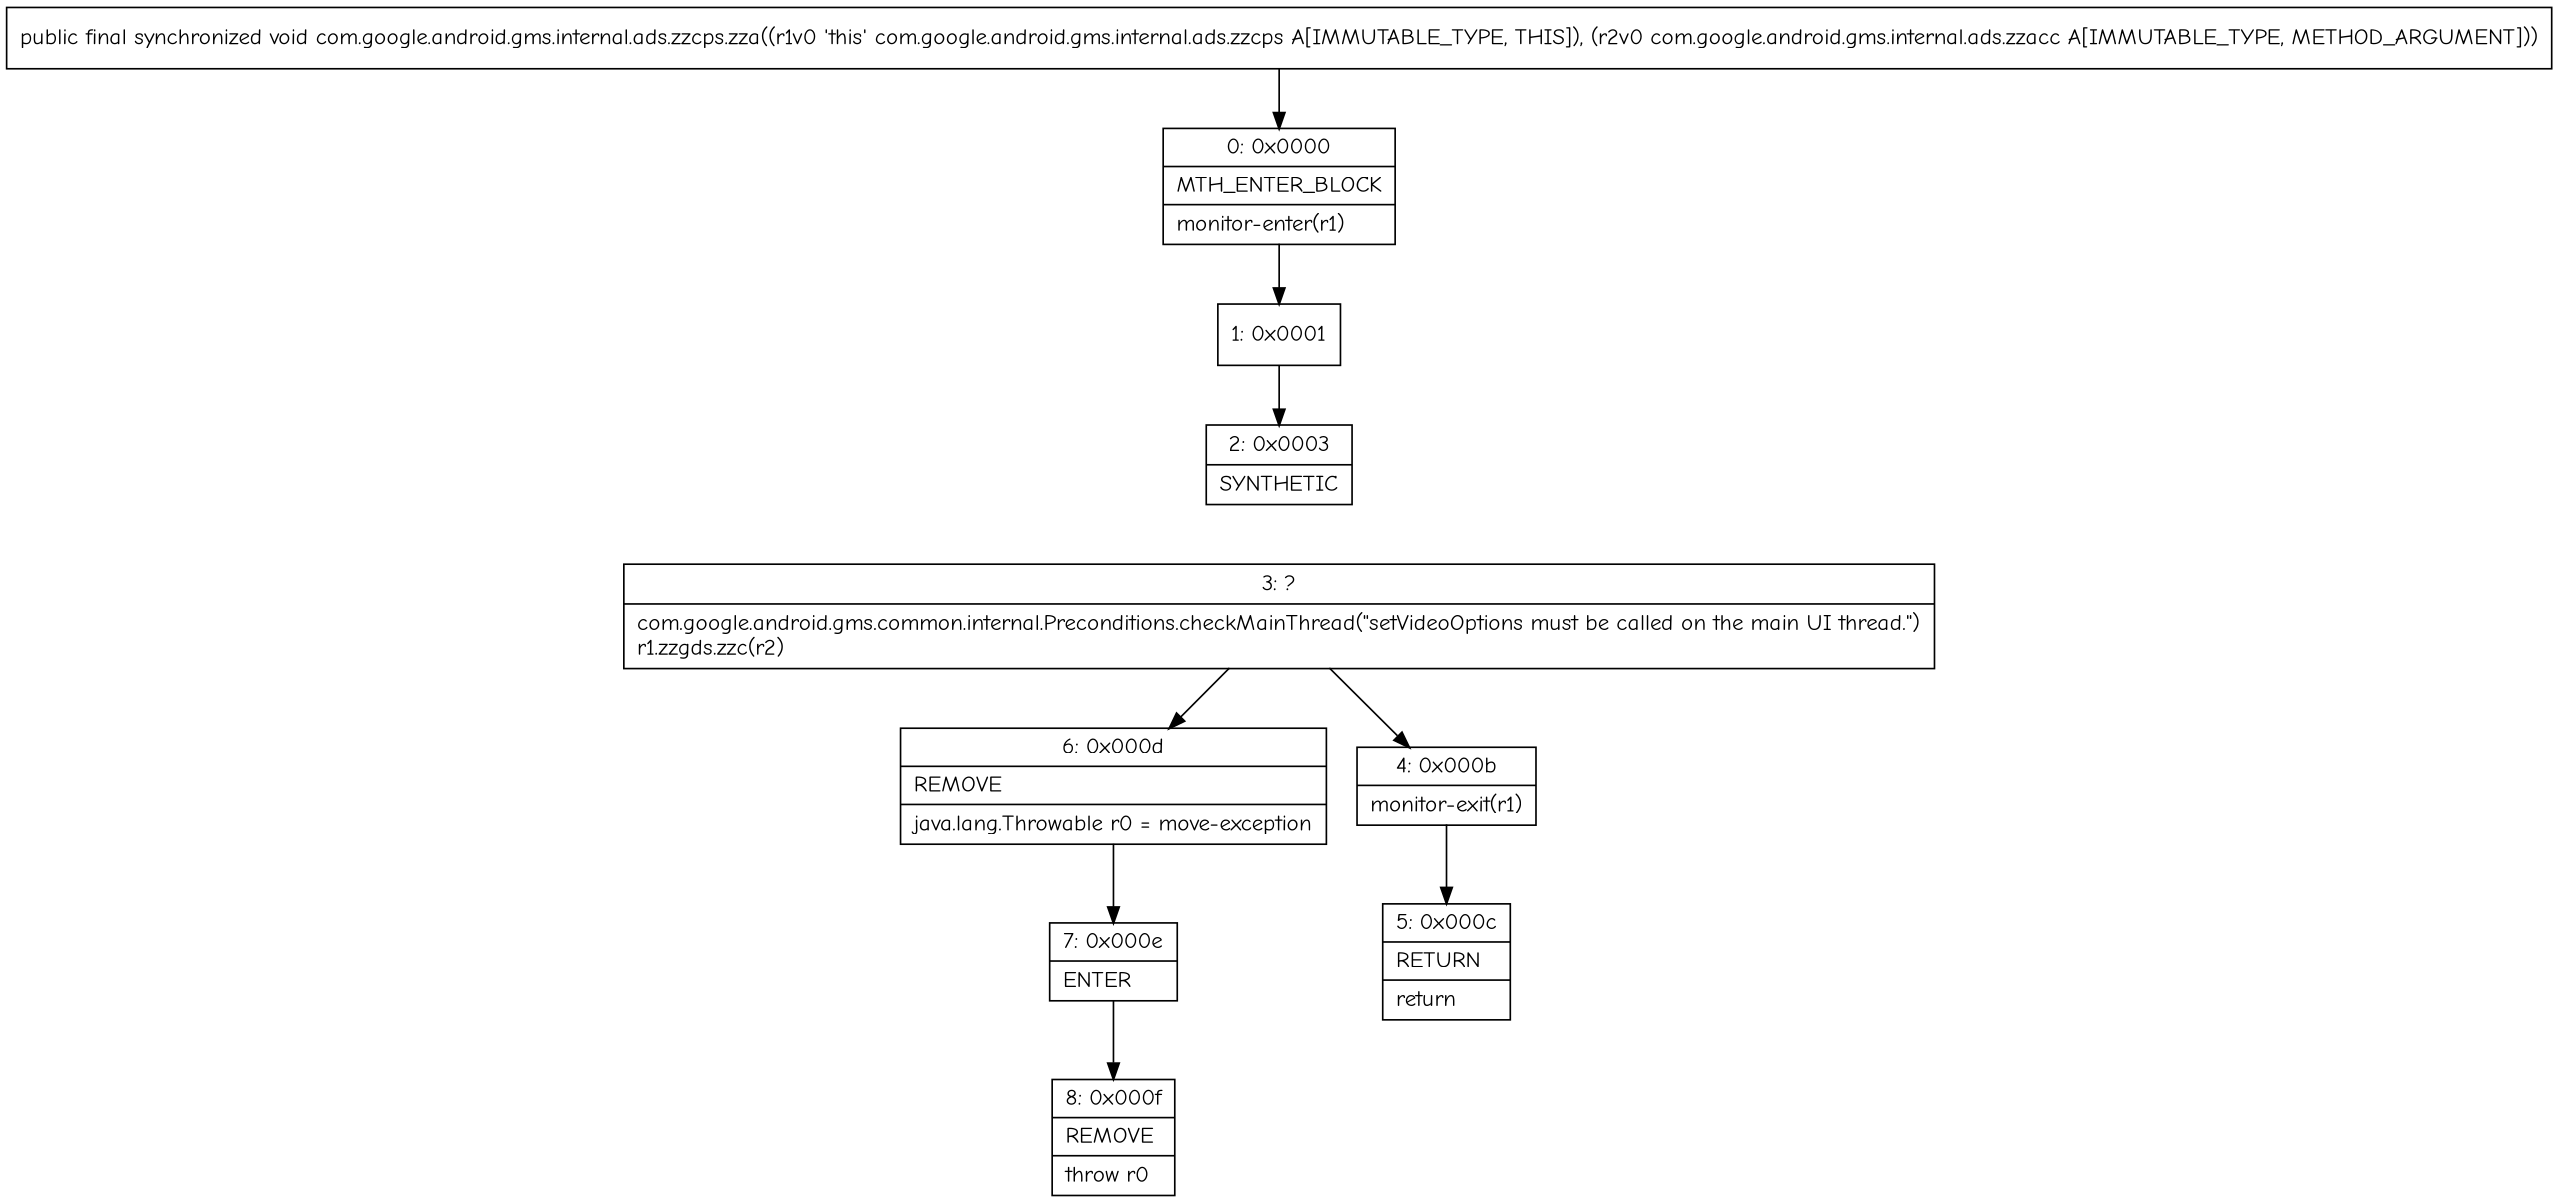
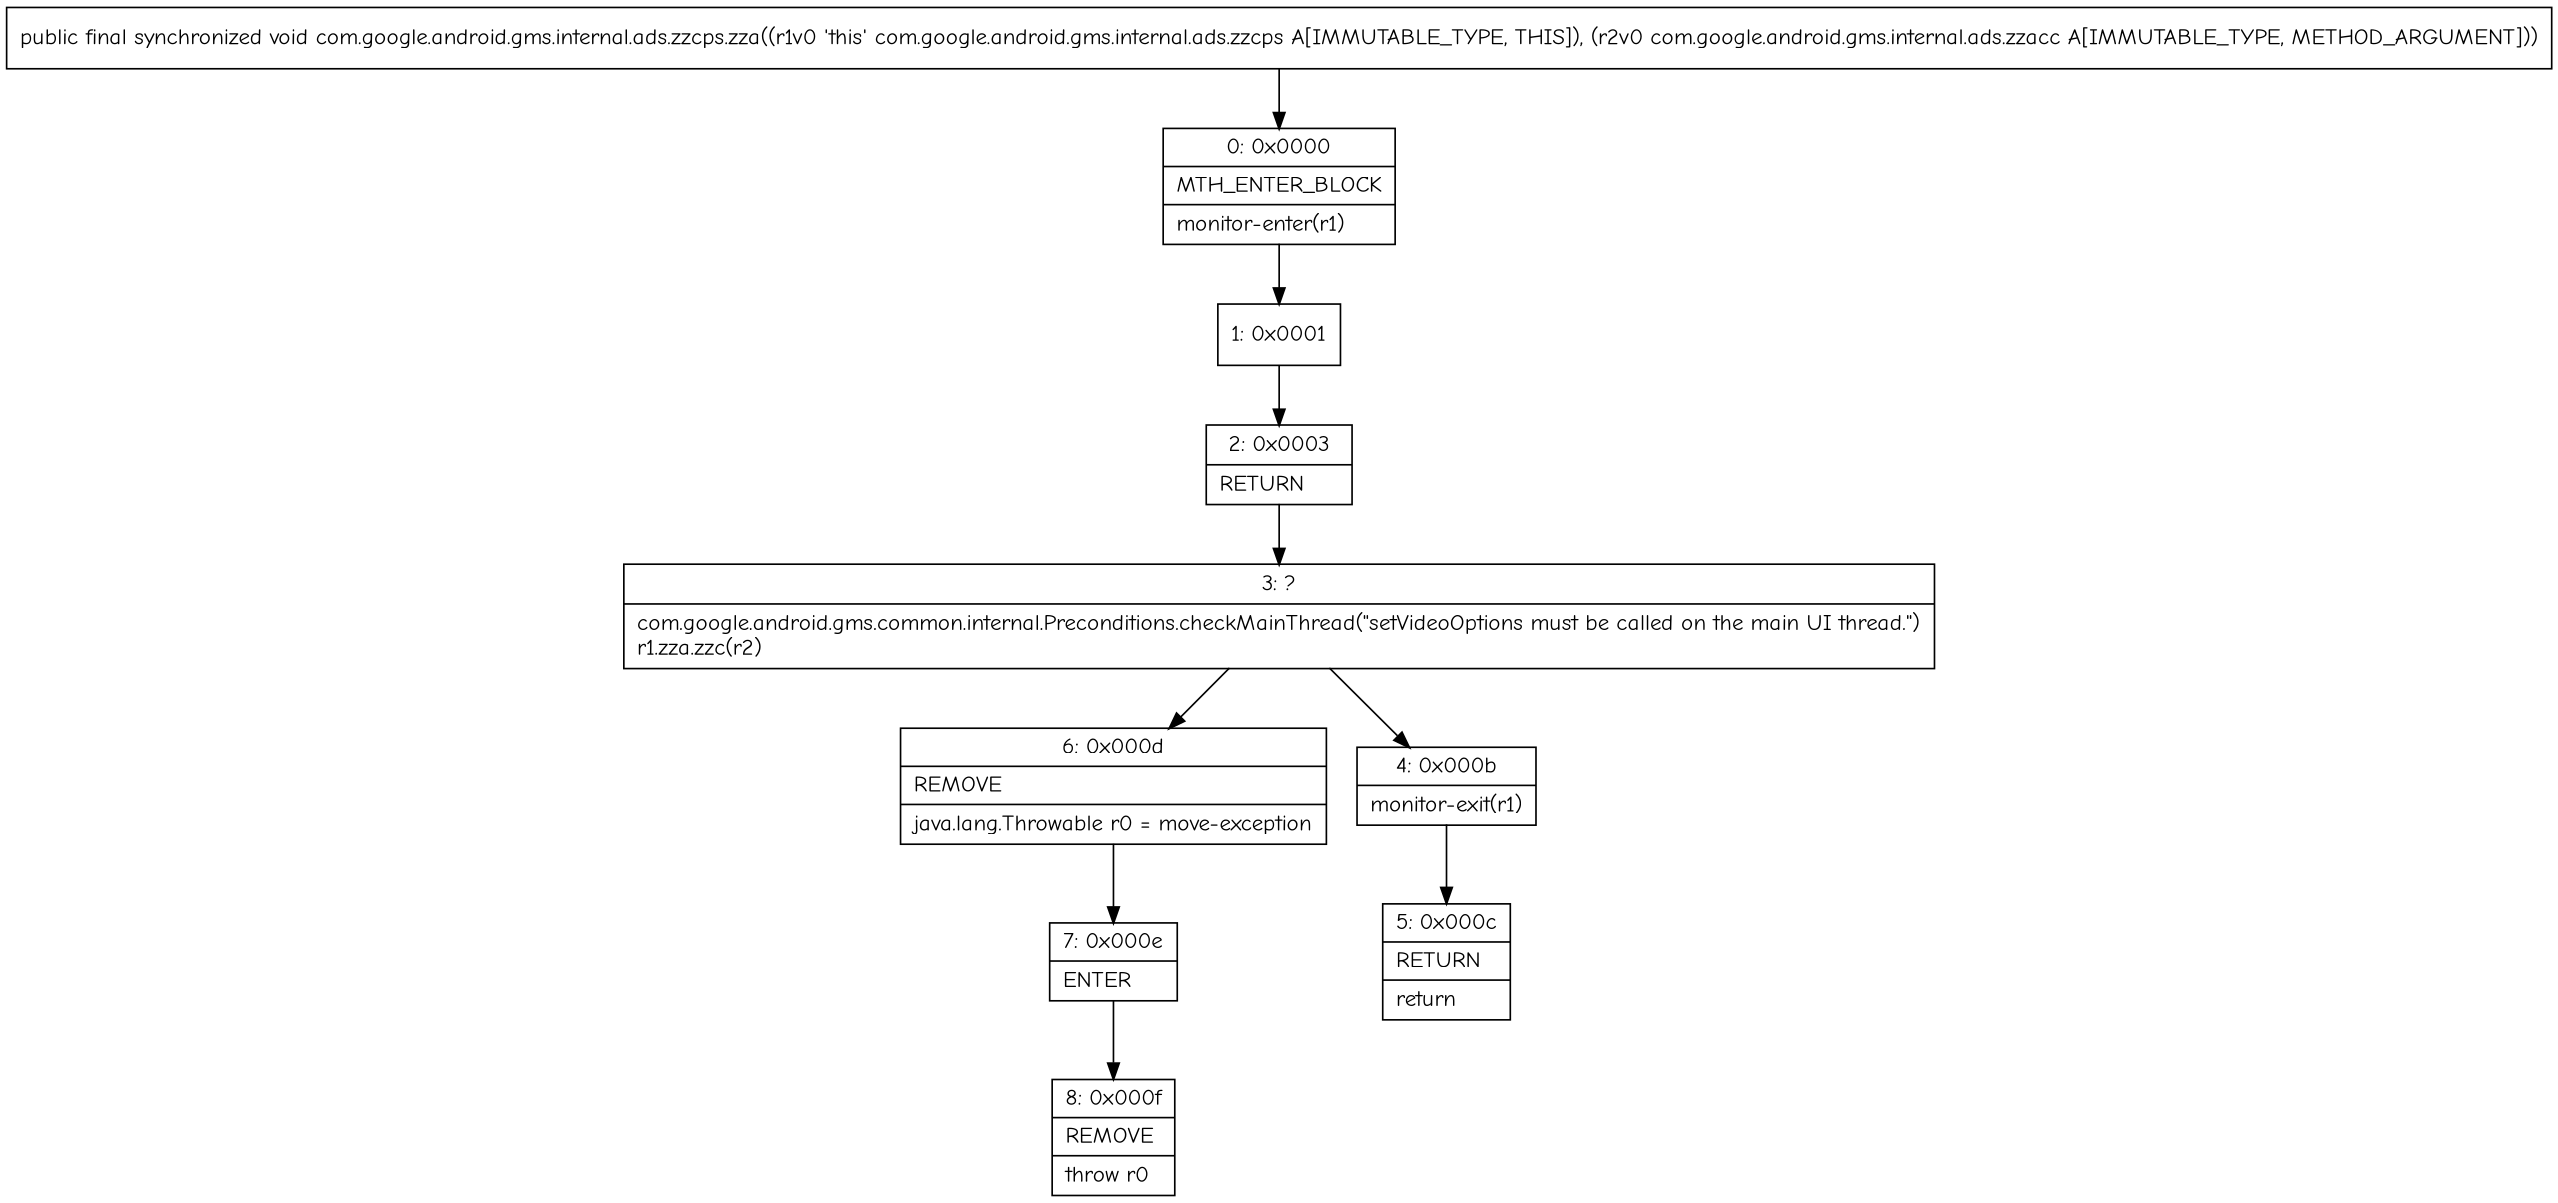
(1279, 484) -> (1263, 484)
none -> (1279, 526)
(711, 648) -> (700, 648)
